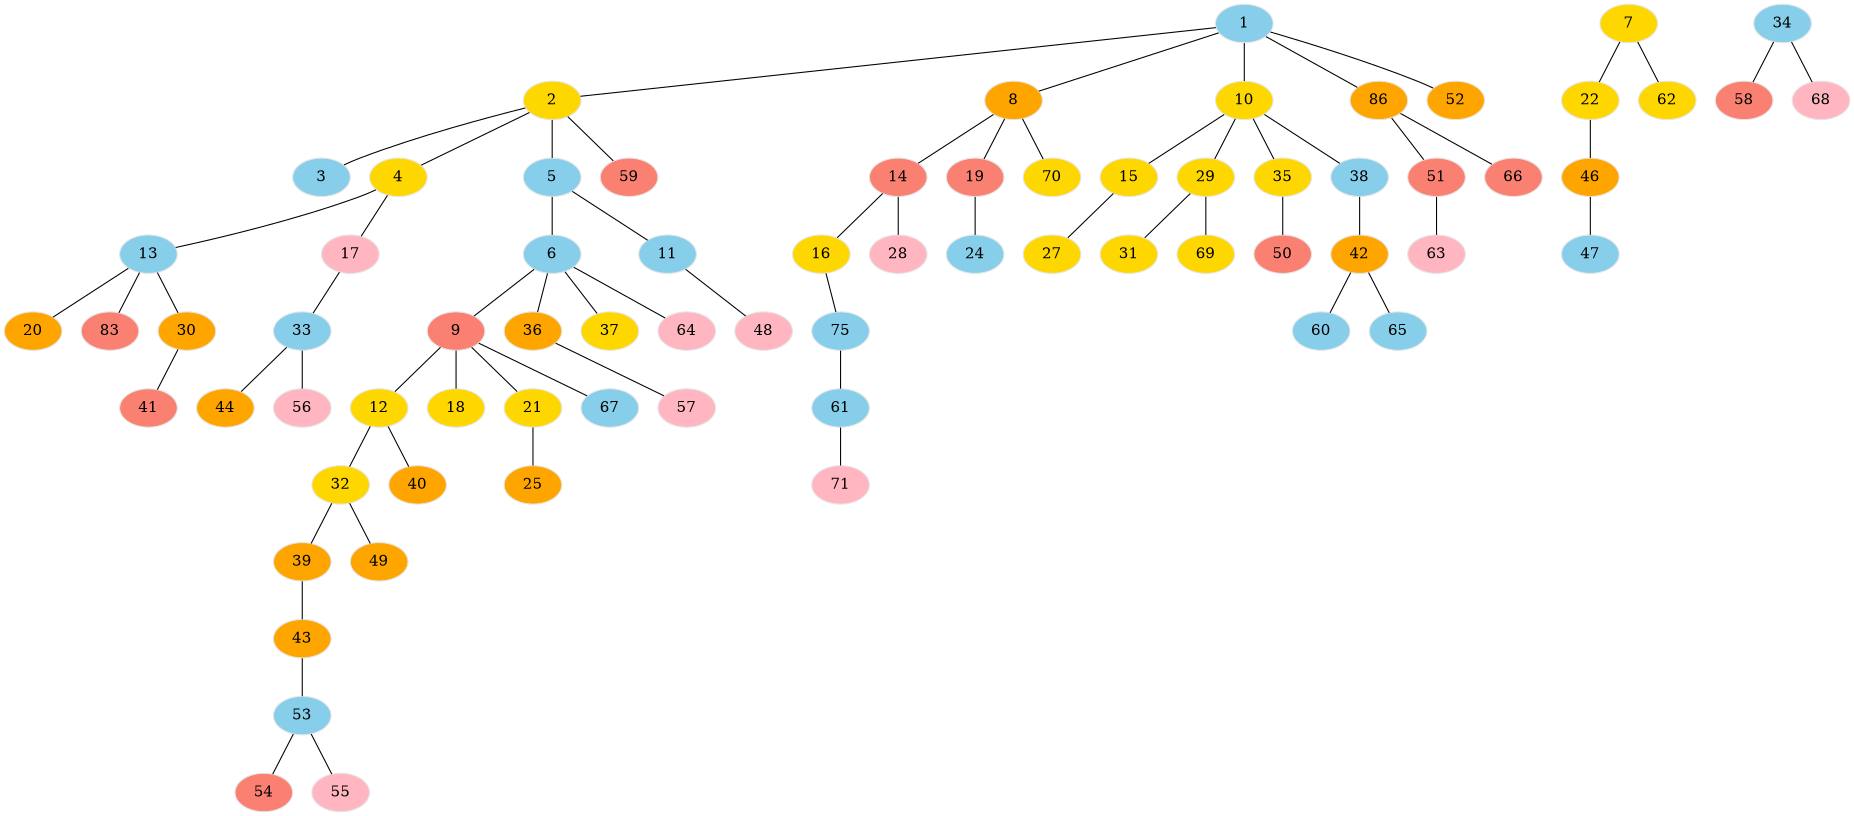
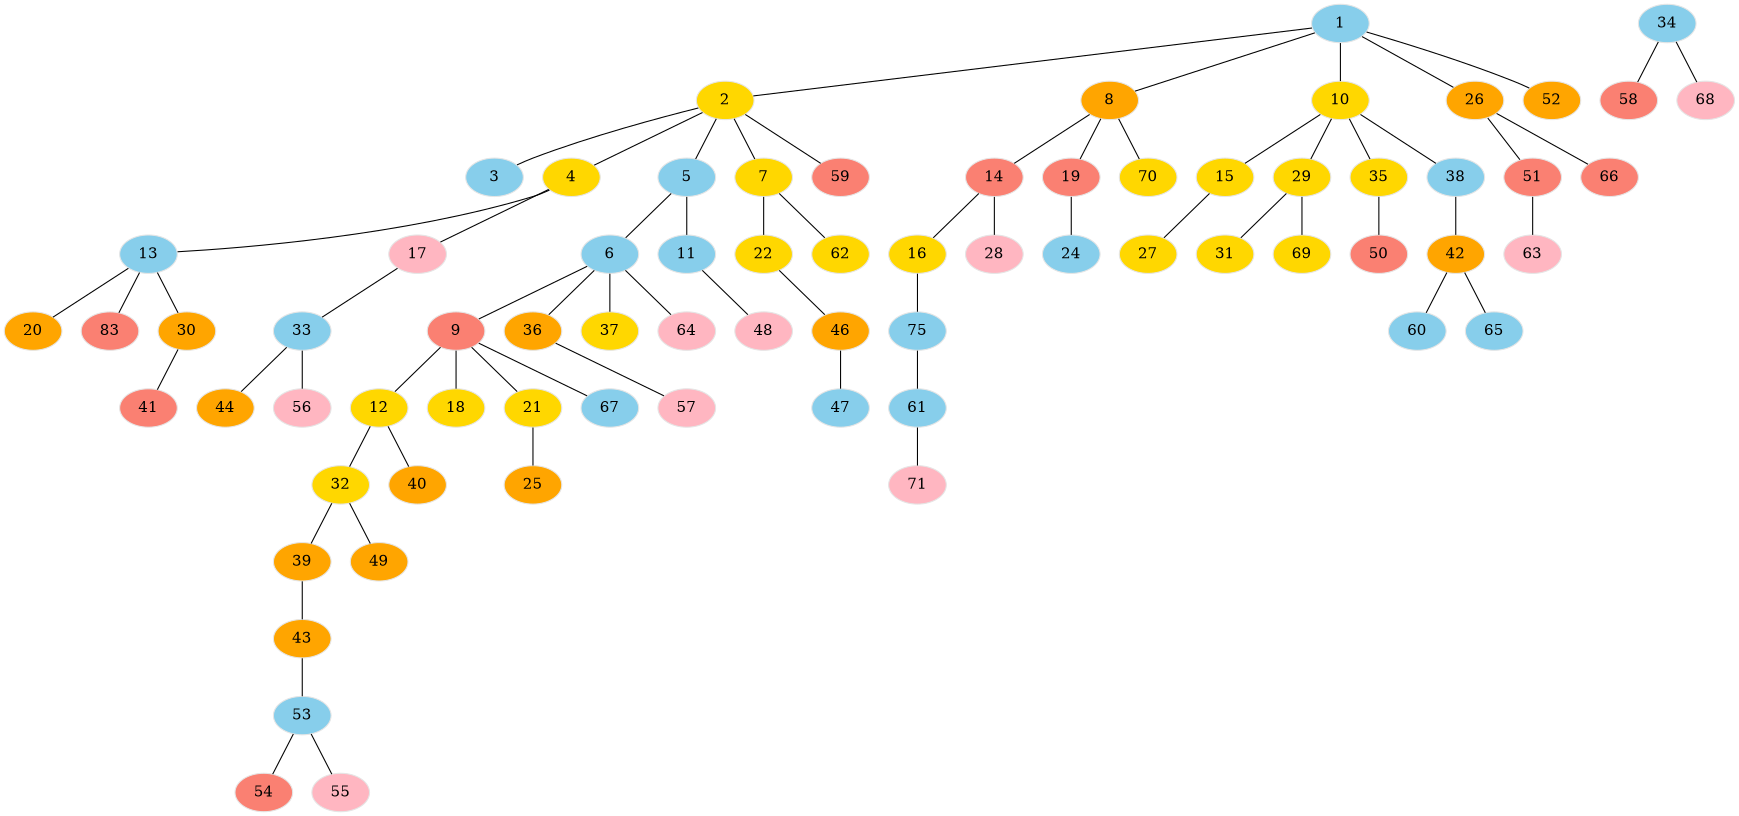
(1379, 100) -> (1475, 100)
none -> (744, 139)
